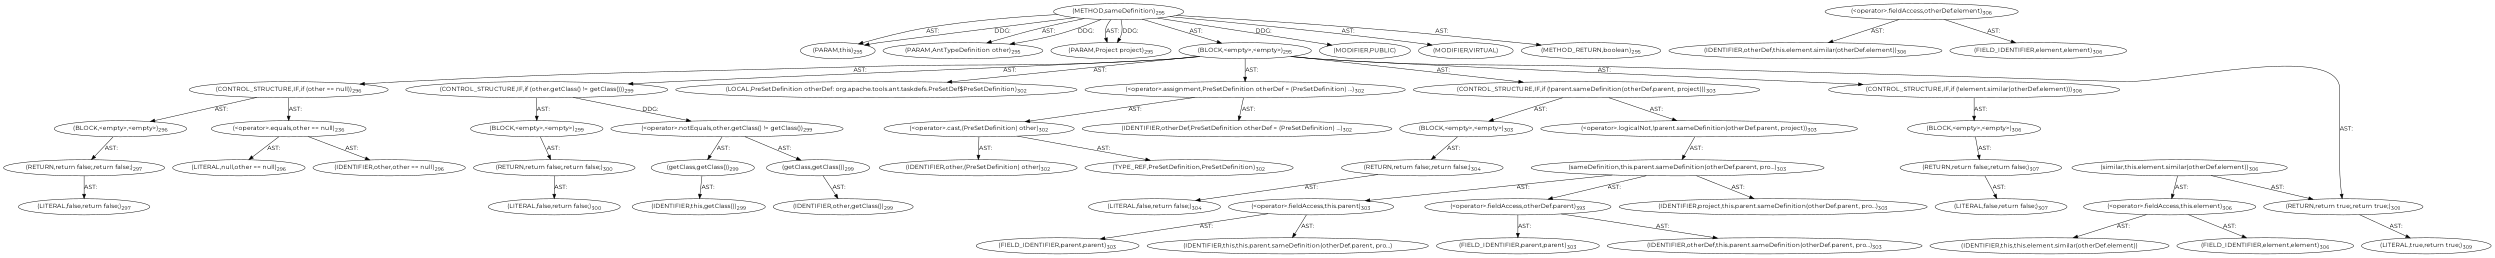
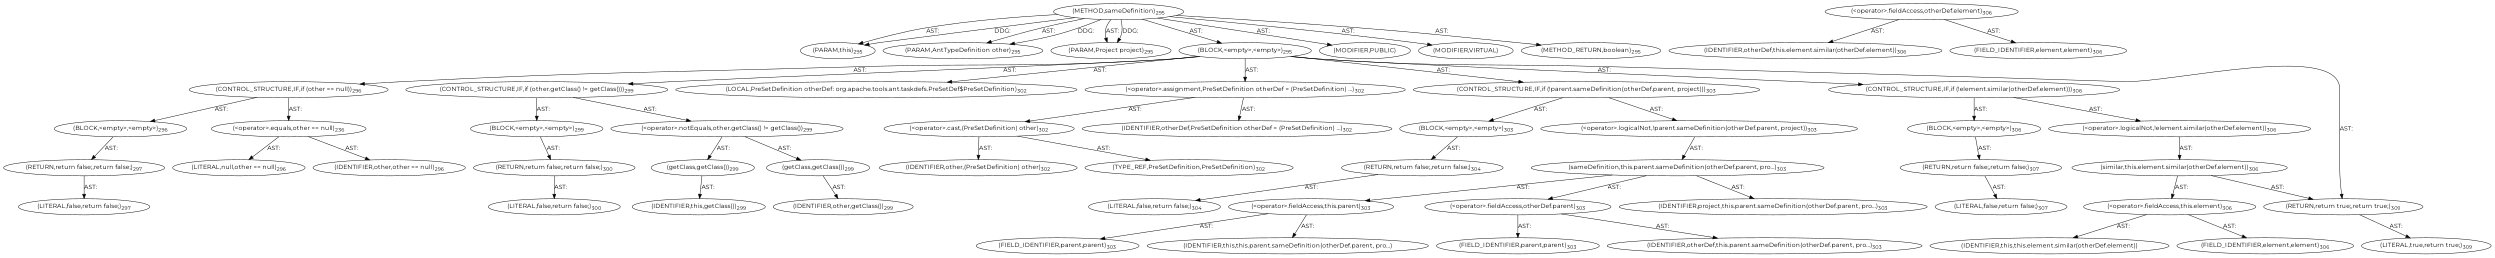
(1264, 31) -> (1264, 31)
(651, 109) -> (651, 109)
none -> (2180, 129)
(1581, 206) -> (1581, 206)
